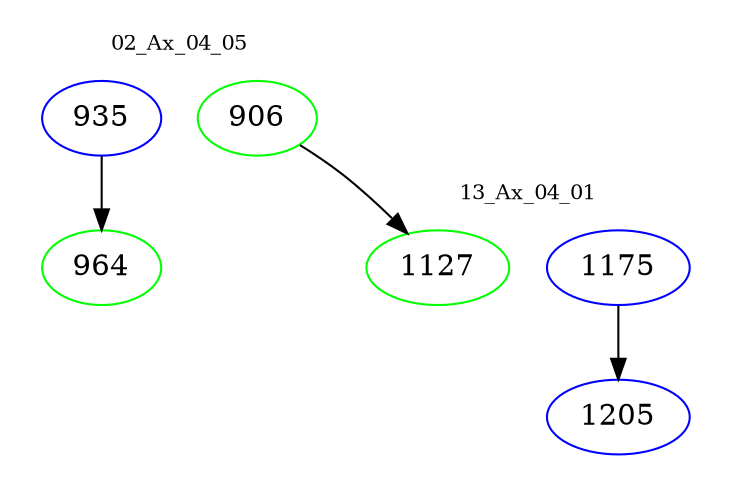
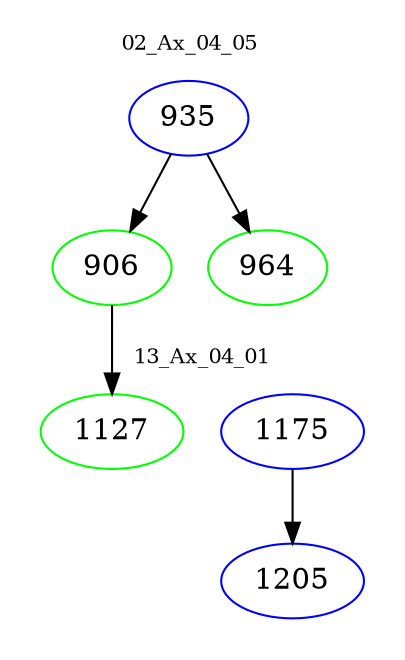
none -> (156, 183)
